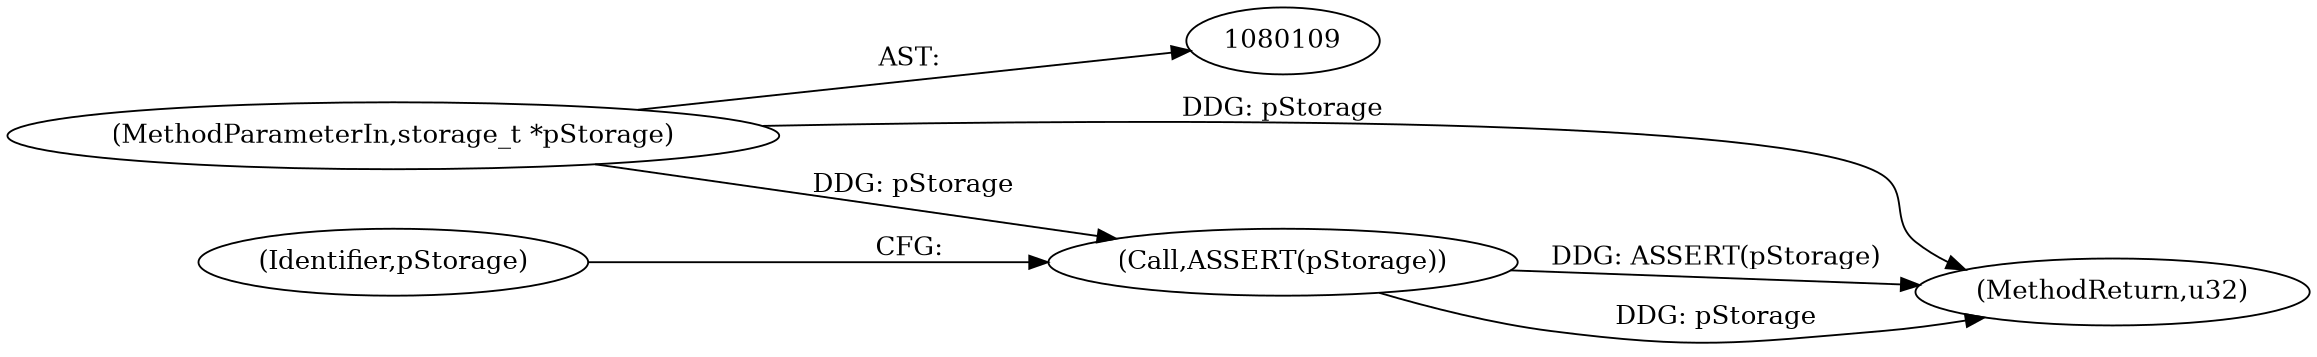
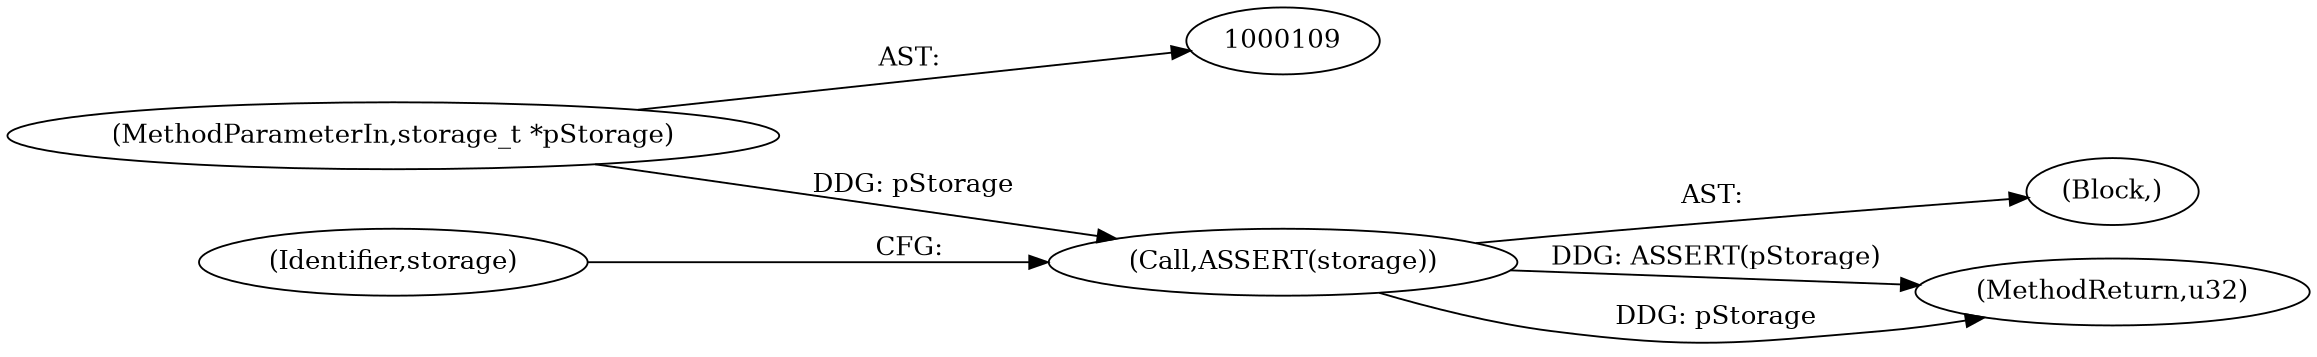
(1283, 41) -> (1283, 41)
(1383, 124) -> none
none -> (2113, 192)
(393, 262) -> (393, 262)
(1283, 262) -> (1283, 262)
